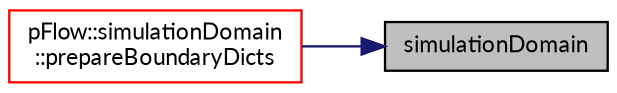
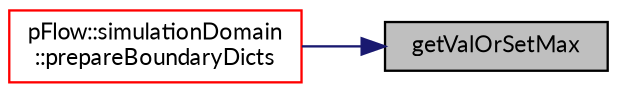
(496, 46) -> (496, 46)
